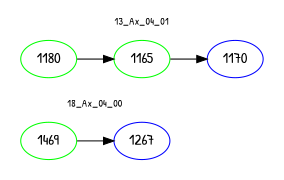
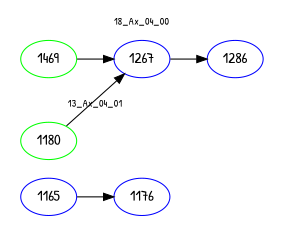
(90, 59) -> (92, 103)
(142, 59) -> (49, 197)
(235, 59) -> (142, 197)
none -> (235, 59)
